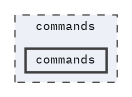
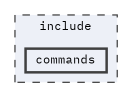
(66, 27) -> (66, 27)
